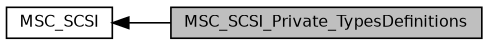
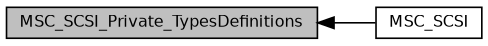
(150, 23) -> (355, 23)
